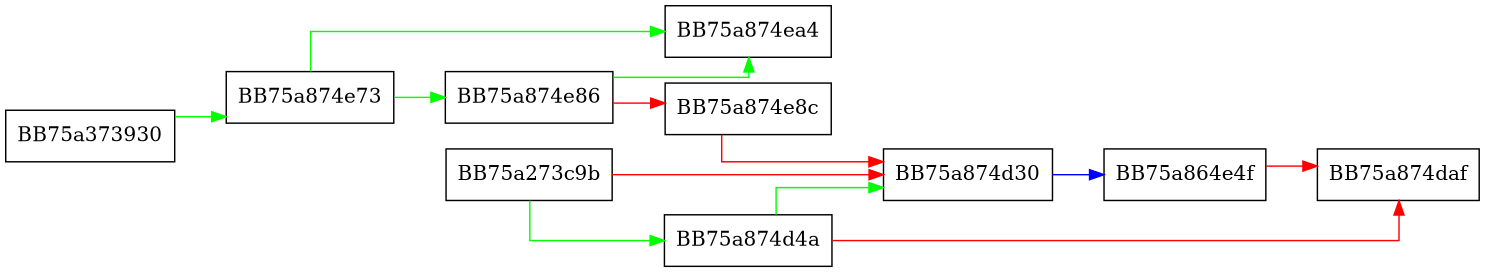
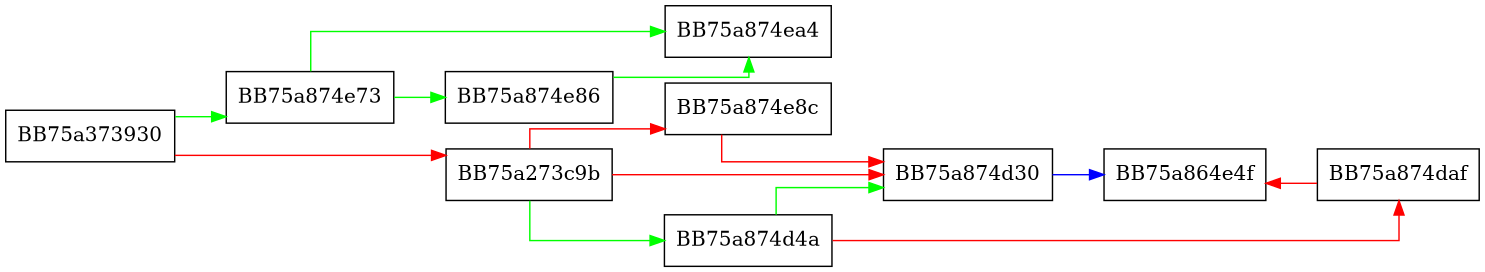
(632, 103) -> (580, 129)
none -> (303, 155)
(1285, 166) -> (1299, 183)
